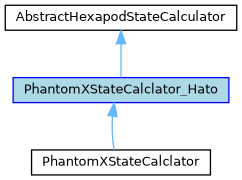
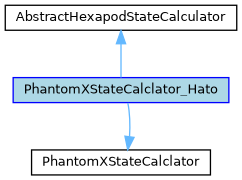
(112, 133) -> (130, 120)
